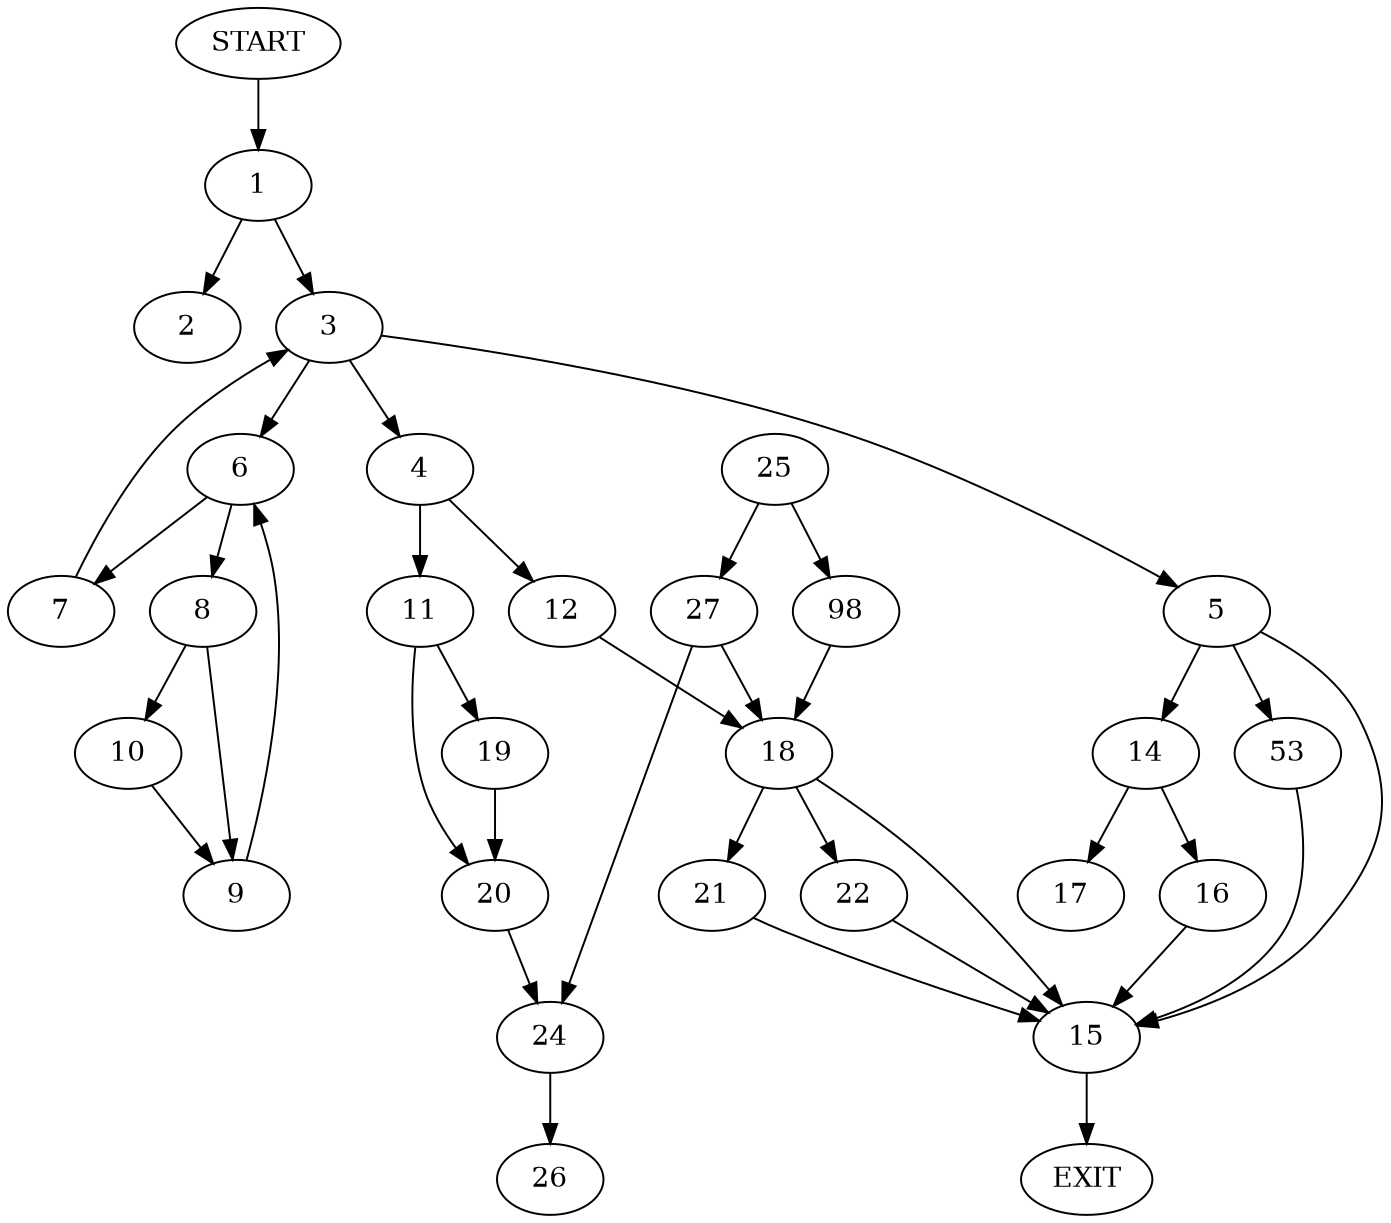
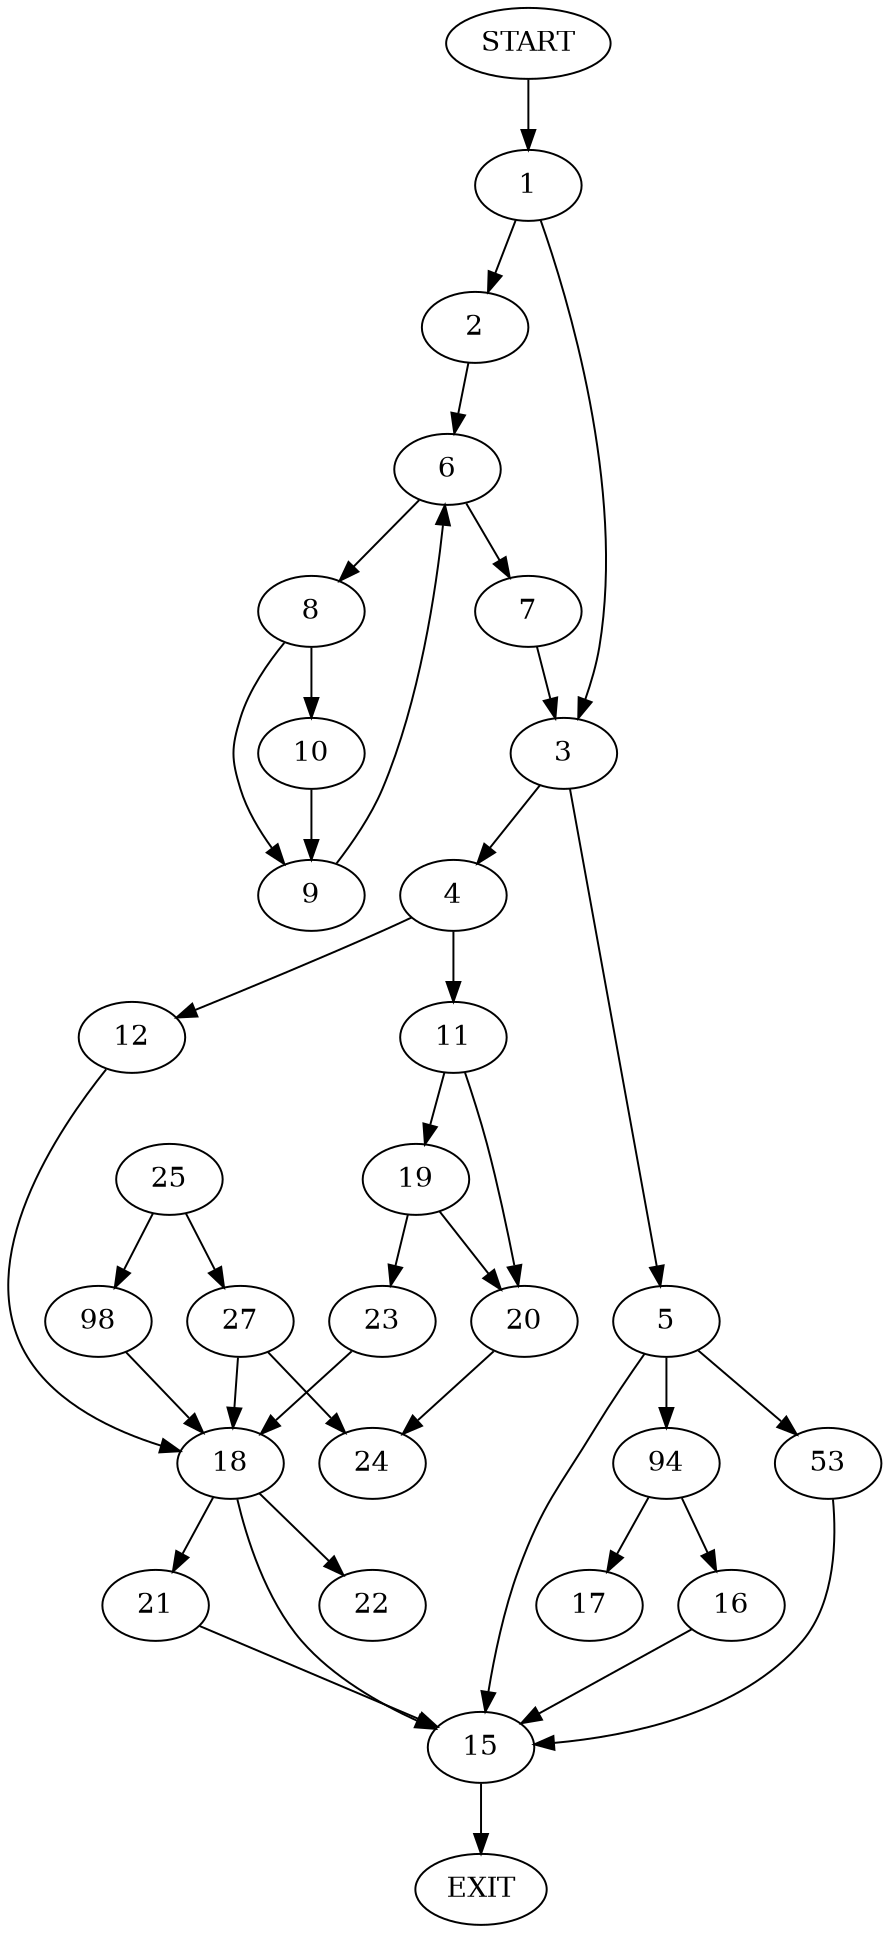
(290, 390) -> (463, 388)
(1146, 753) -> (666, 1463)
(962, 961) -> none
(550, 1179) -> none
none -> (382, 1321)
